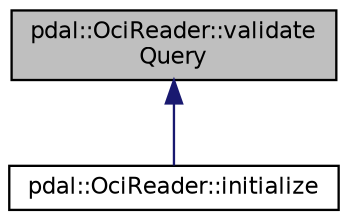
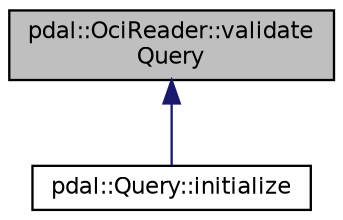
(174, 188) -> (172, 188)
